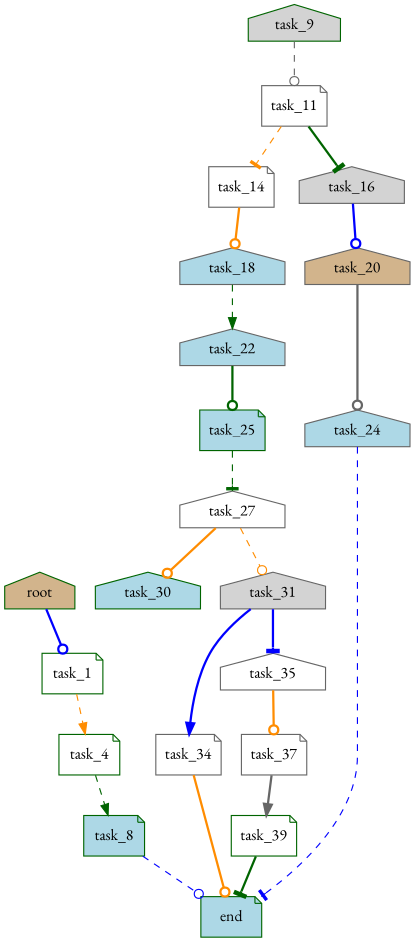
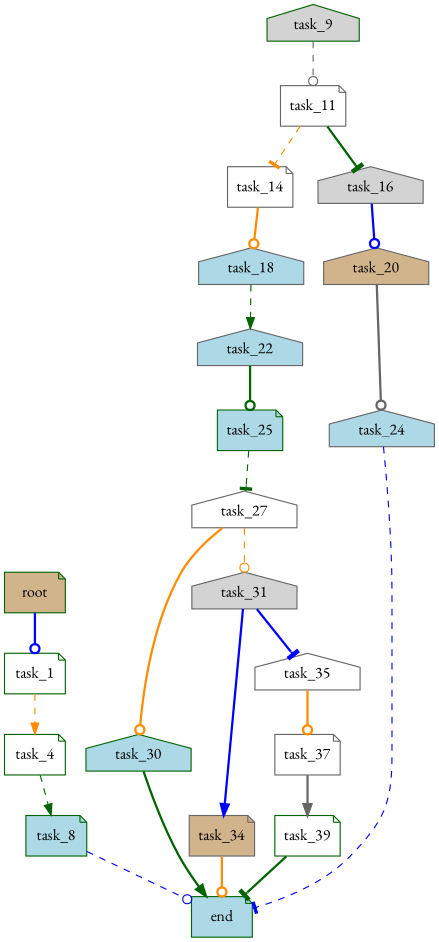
(40, 592) -> (35, 592)
(188, 755) -> (222, 836)
none -> (167, 831)
